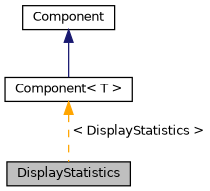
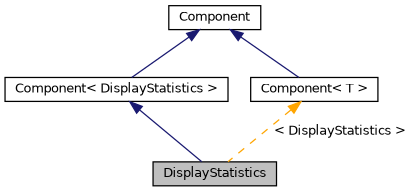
none -> (117, 89)
